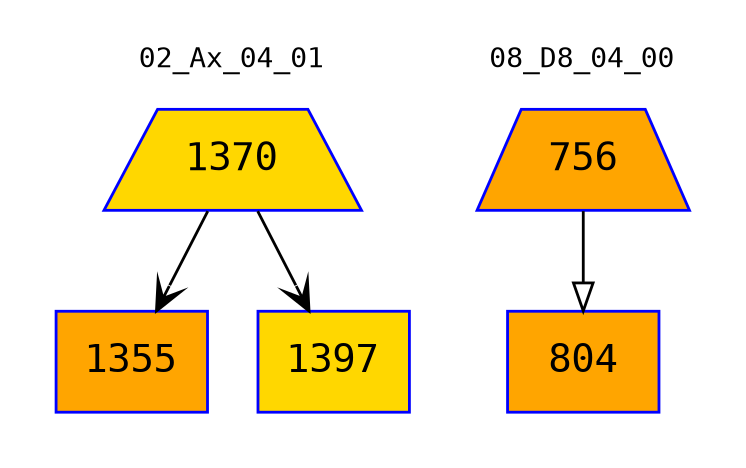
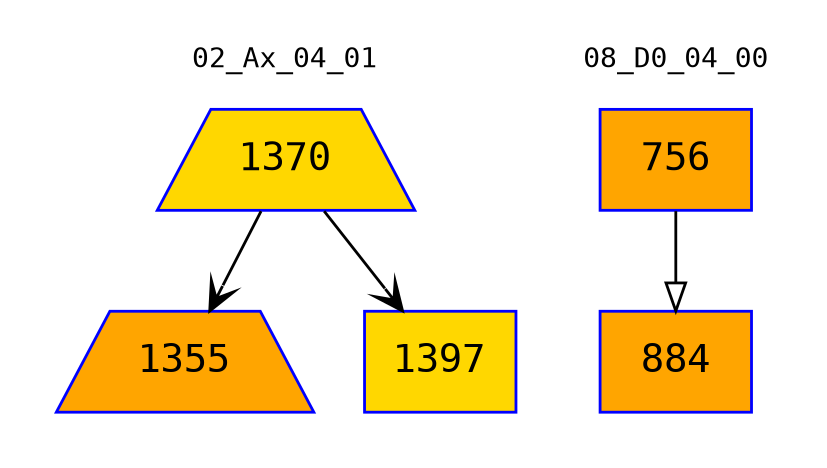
(583, 60) -> (677, 60)
(583, 160) -> (676, 160)
(132, 362) -> (185, 362)
(583, 362) -> (676, 362)
